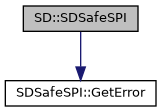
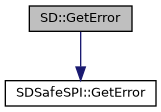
(81, 19) -> (81, 19)
